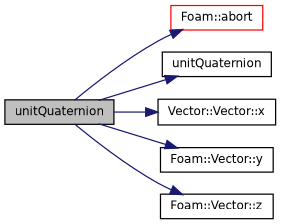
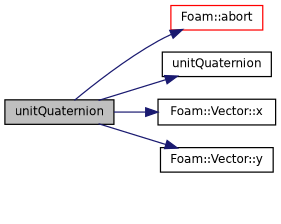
(217, 112) -> (217, 112)
(217, 206) -> none
